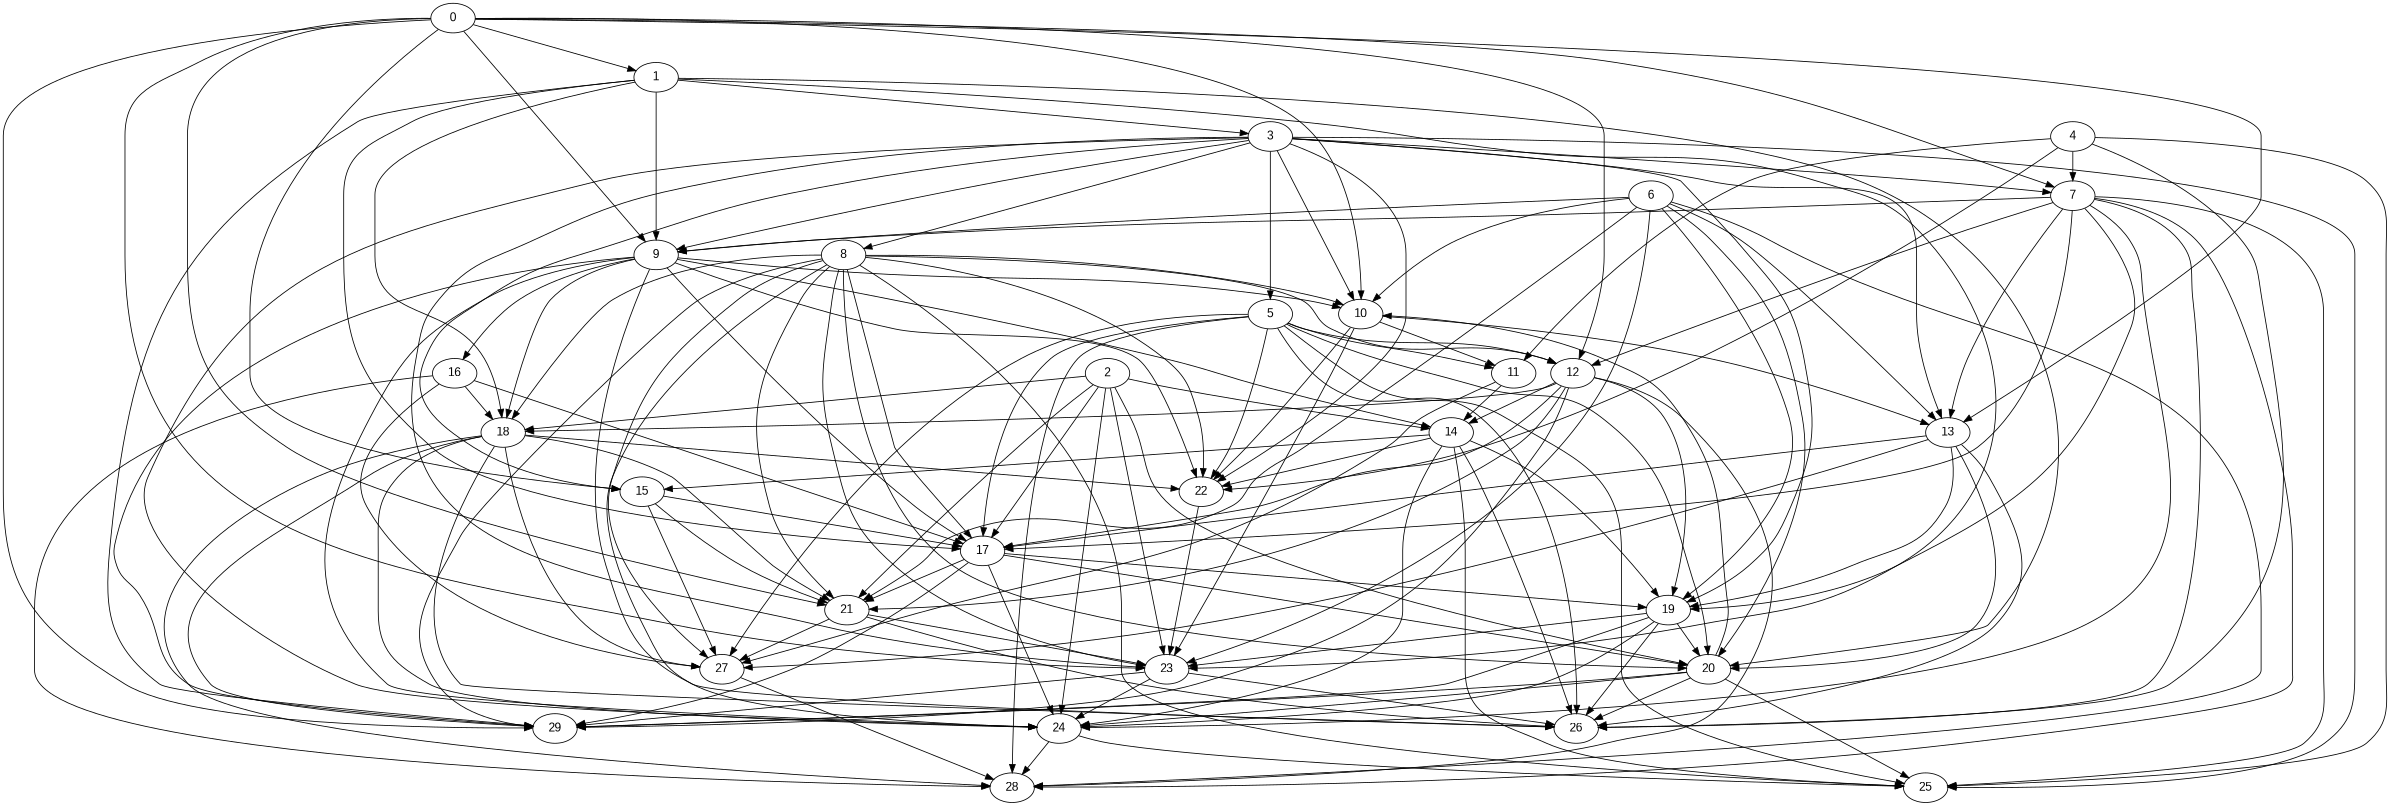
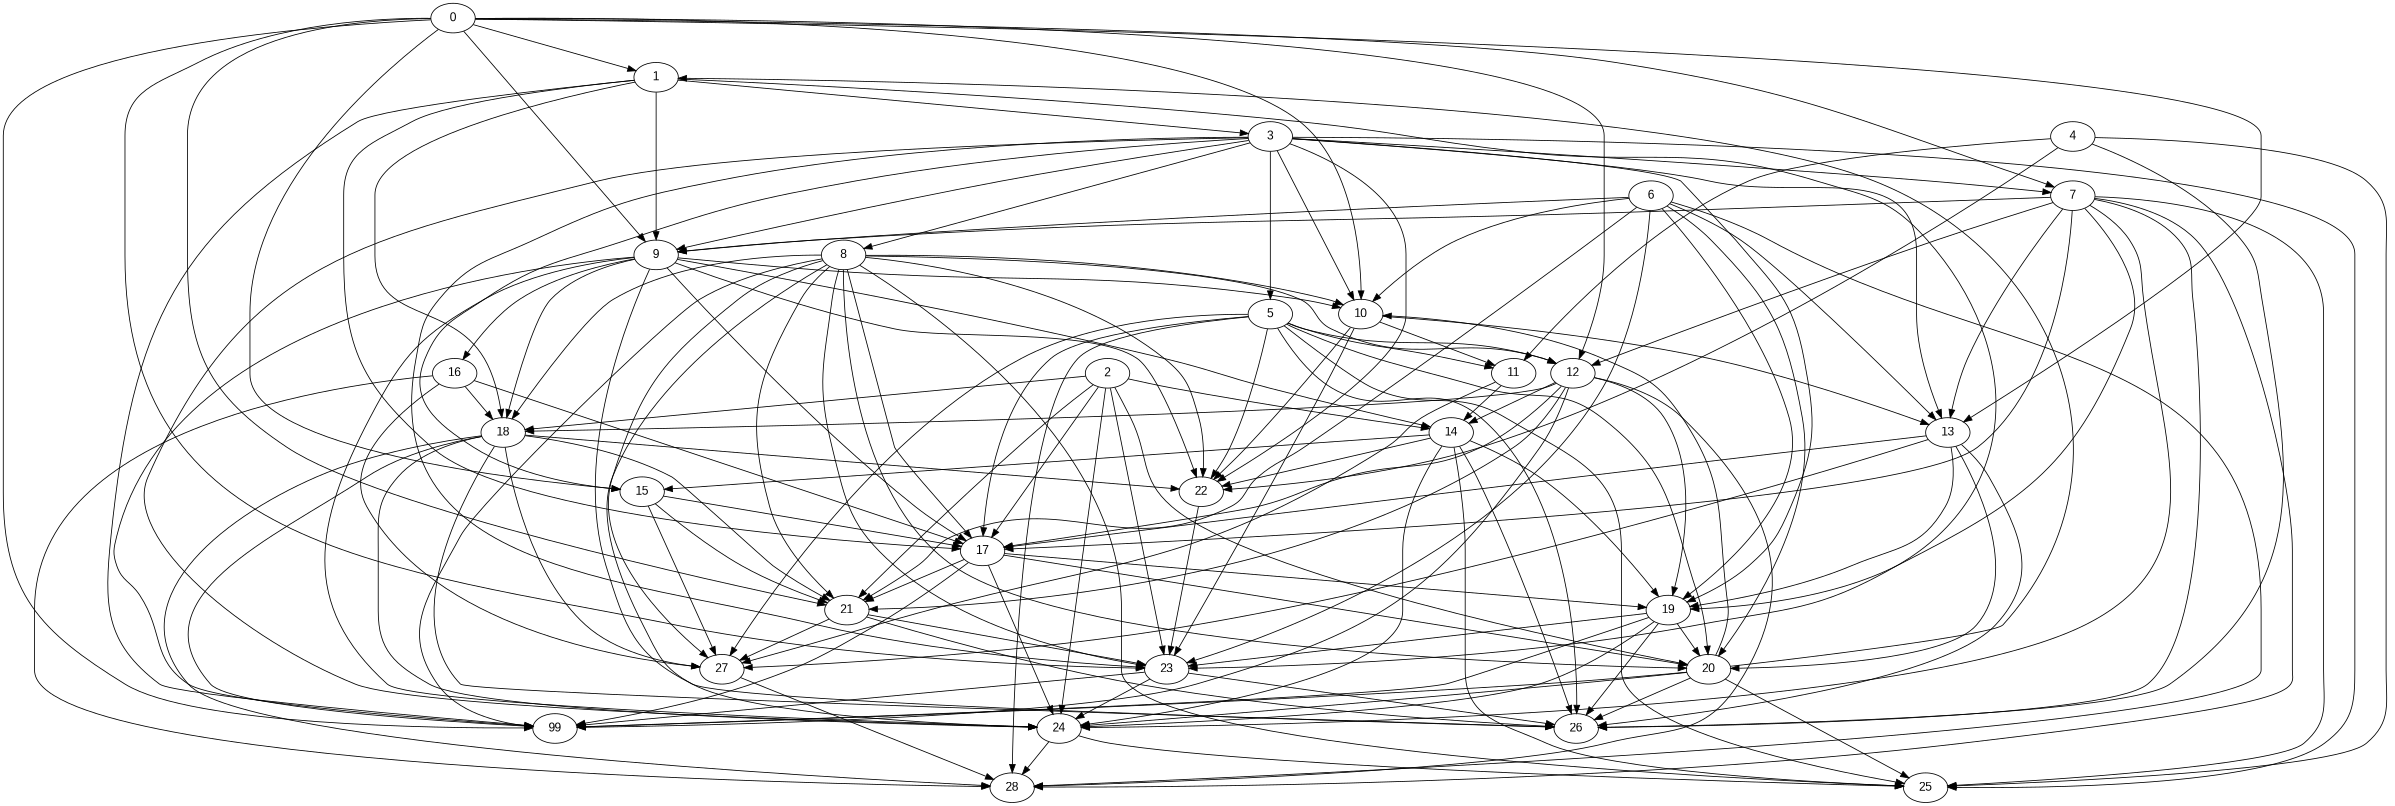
(1670, 138) -> (1693, 140)
(2073, 162) -> none
(555, 728) -> (555, 728)
